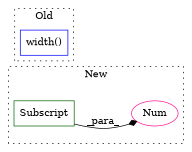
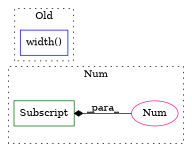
(96, 75) -> (96, 75)
(101, 128) -> (107, 113)
